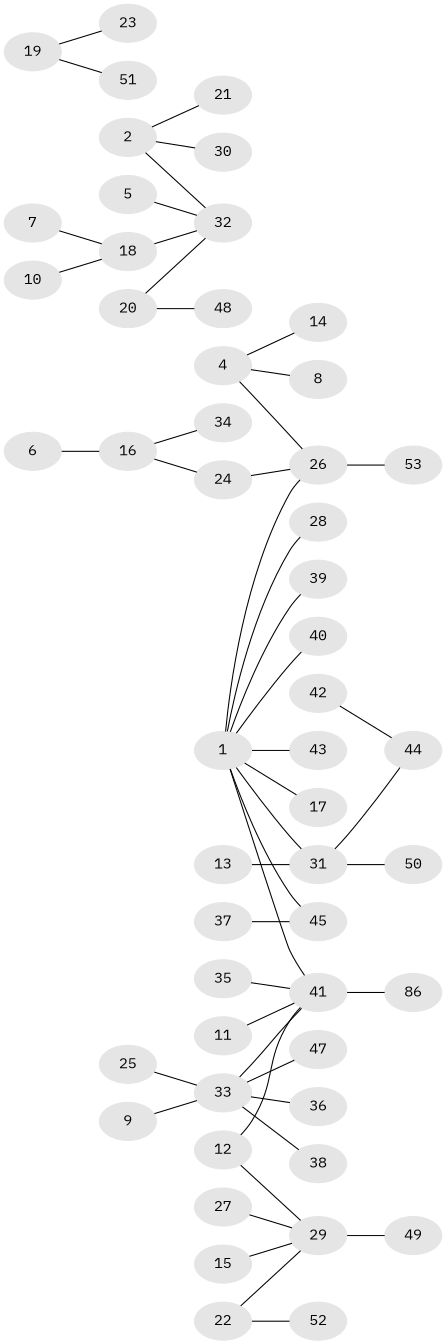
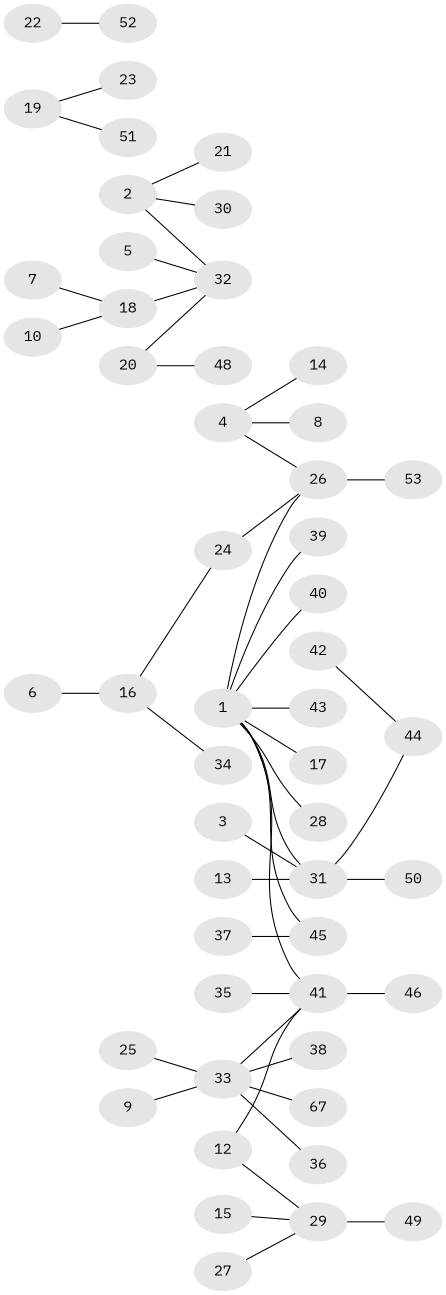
none -> (223, 822)
(413, 992) -> (413, 994)
(223, 1036) -> none
(318, 1050) -> (318, 1108)
(271, 1278) -> none
